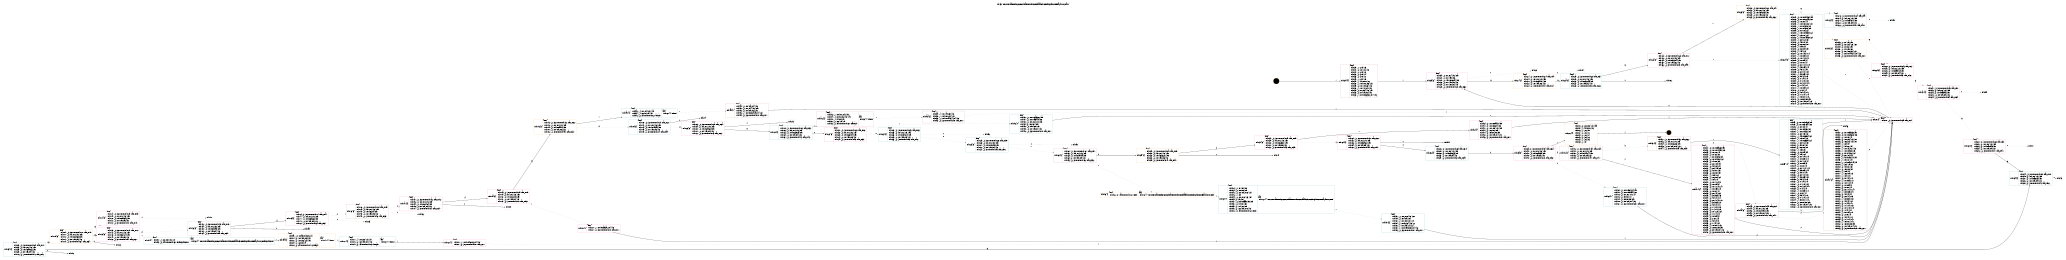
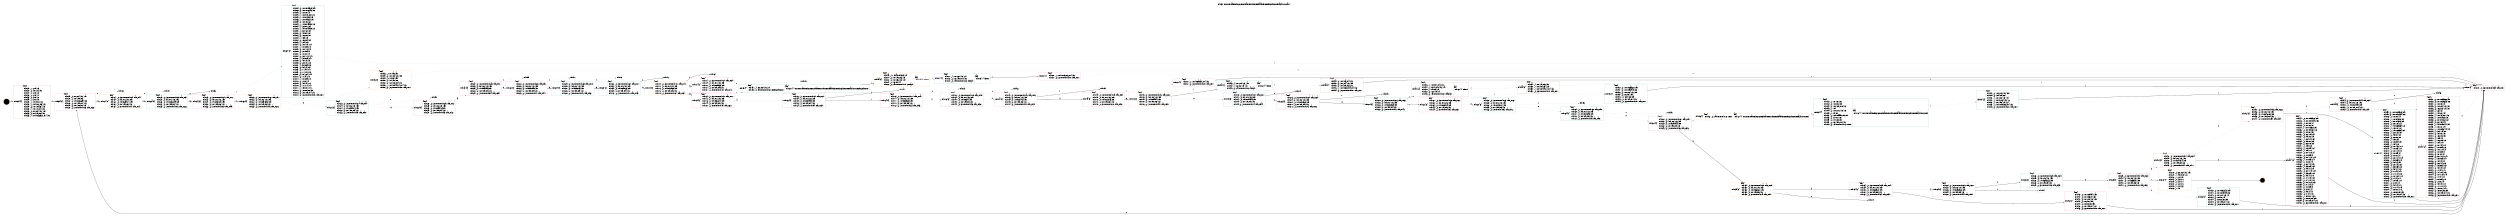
(1057, 250) -> (596, 88)
